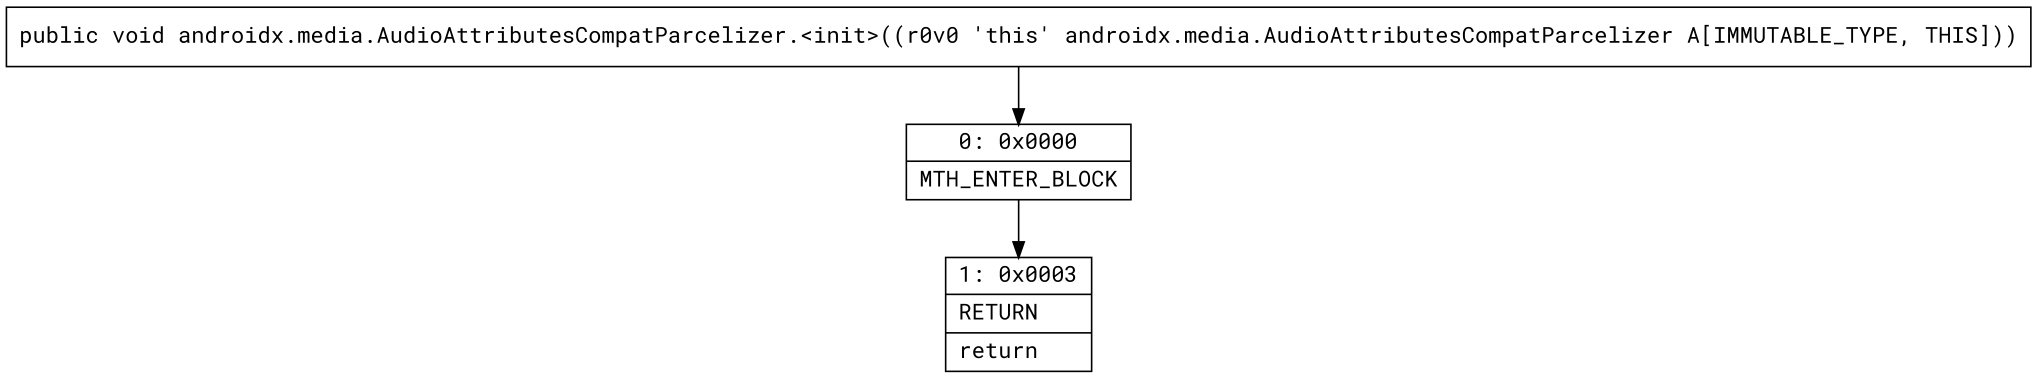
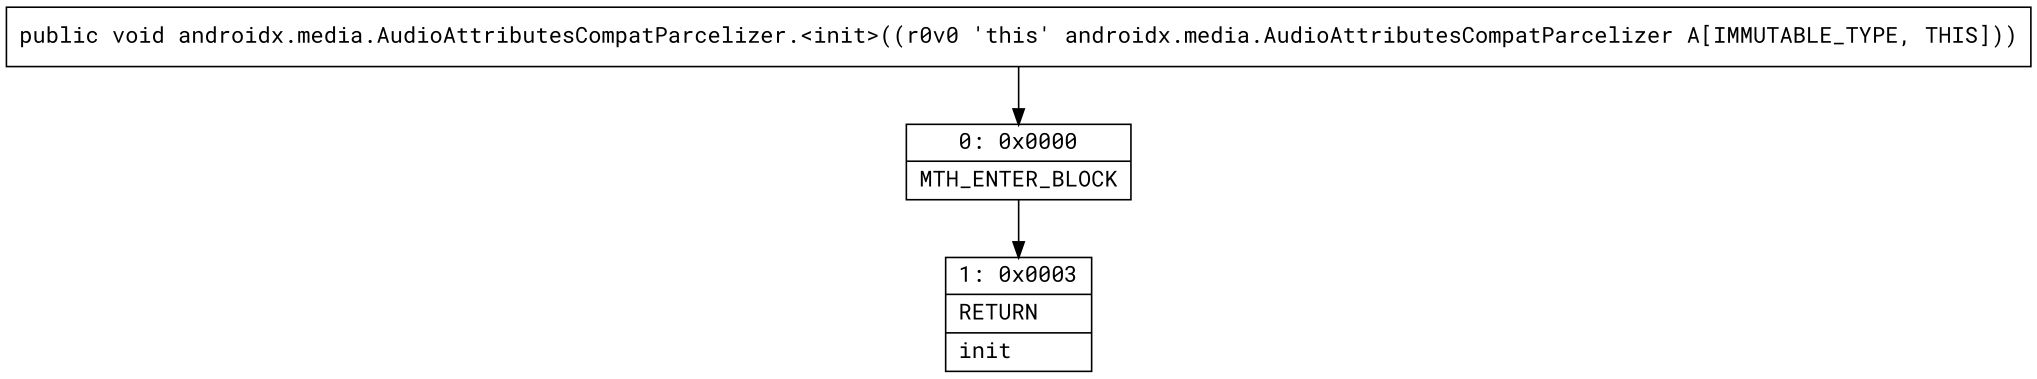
(999, 351) -> (986, 351)
